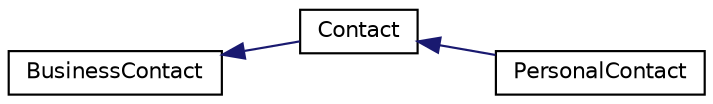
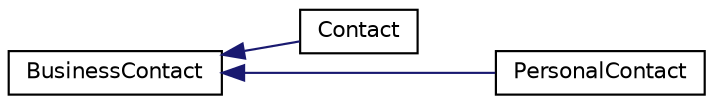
(468, 50) -> (370, 73)
